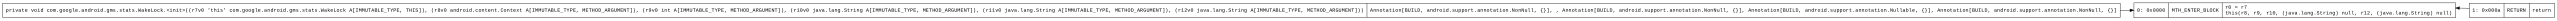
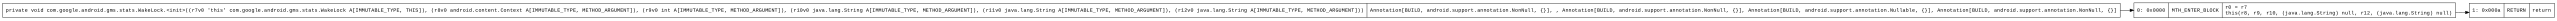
(2464, 8) -> (2460, 13)
